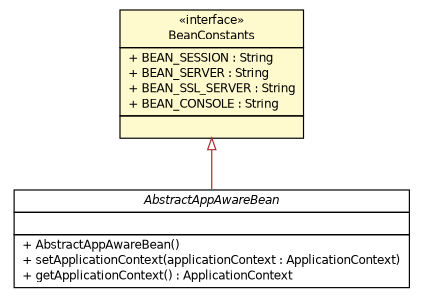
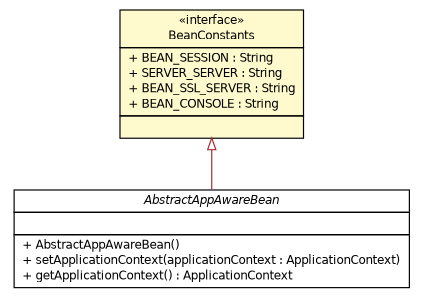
(199, 74) -> (205, 74)
